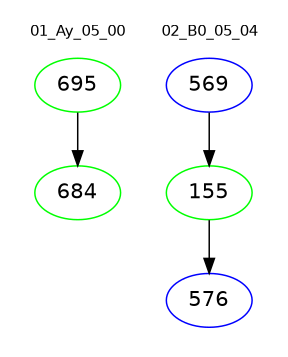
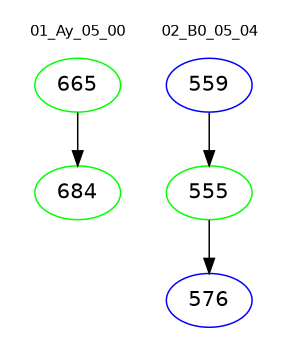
(78, 85) -> (78, 85)
(209, 85) -> (209, 85)
(209, 193) -> (209, 193)
